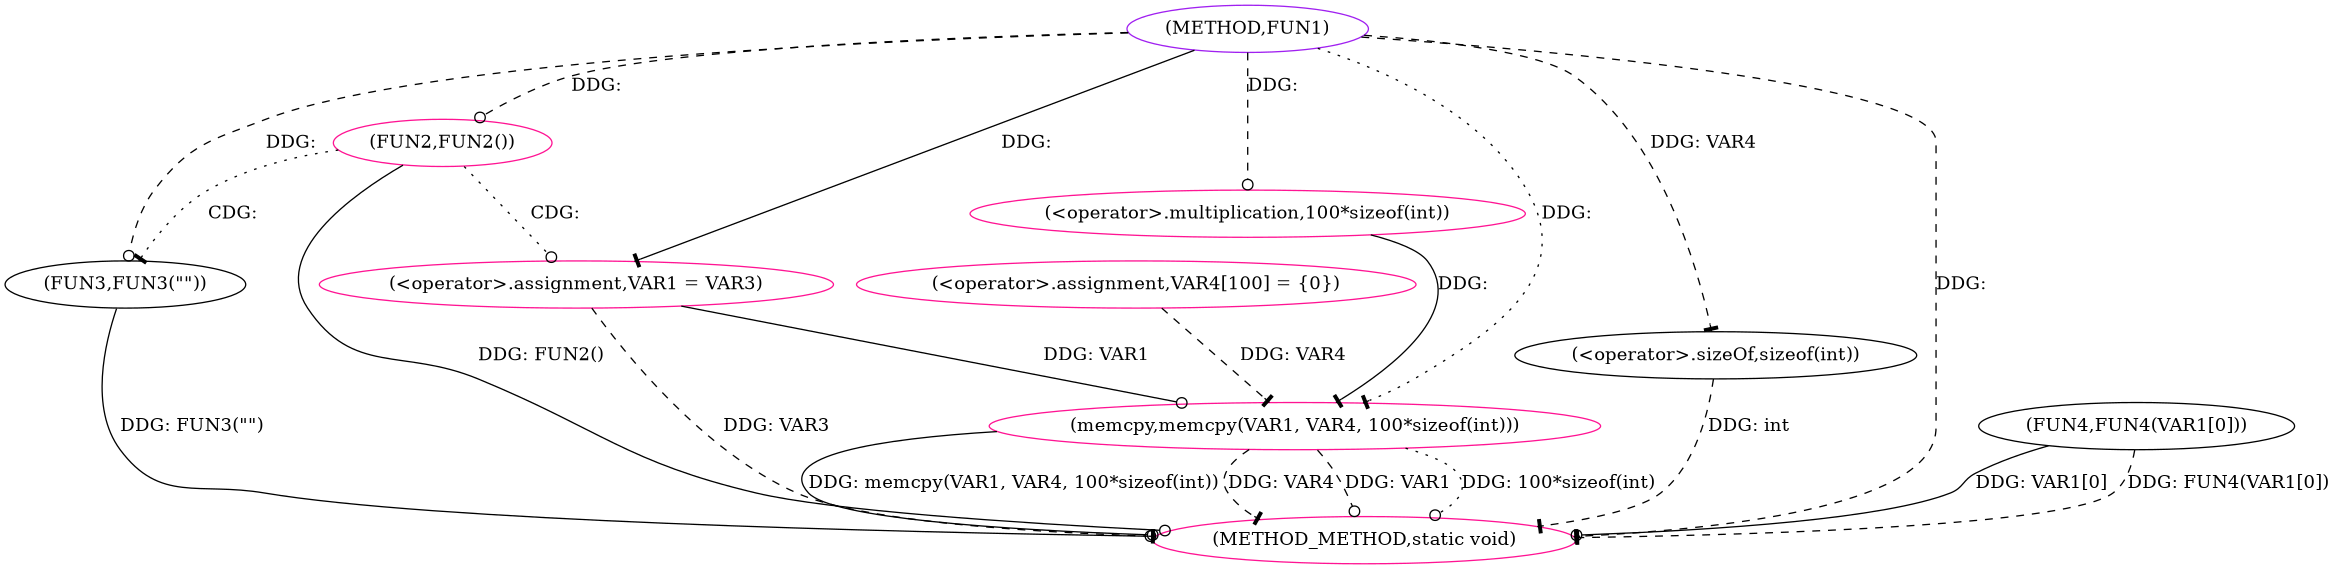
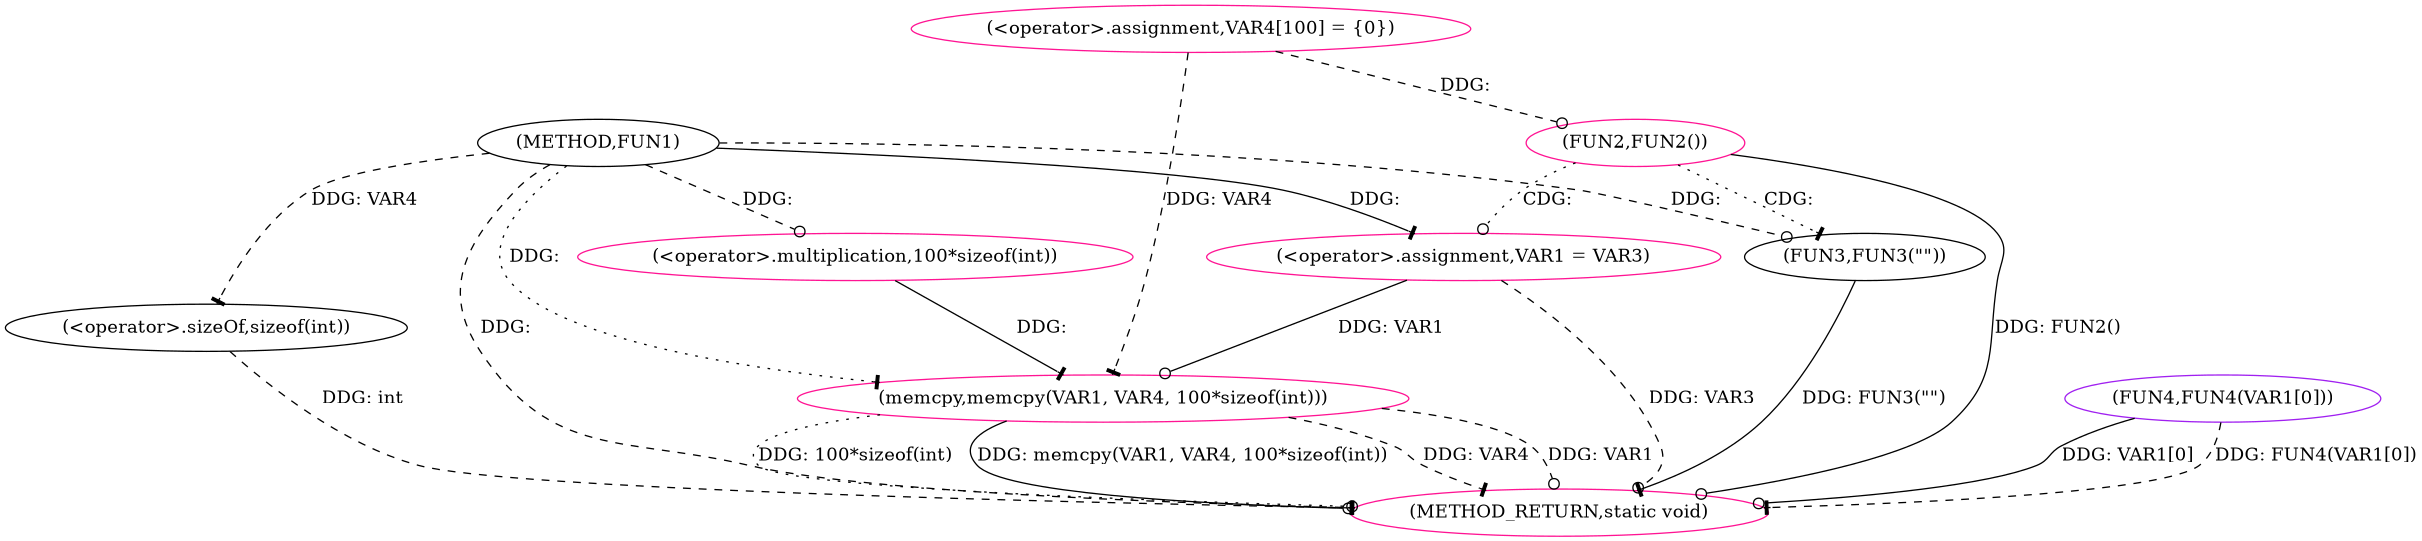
(1248, 29) -> (598, 143)
(801, 47) -> (1416, 87)
(2137, 426) -> (2223, 399)
(1364, 540) -> (1559, 513)
